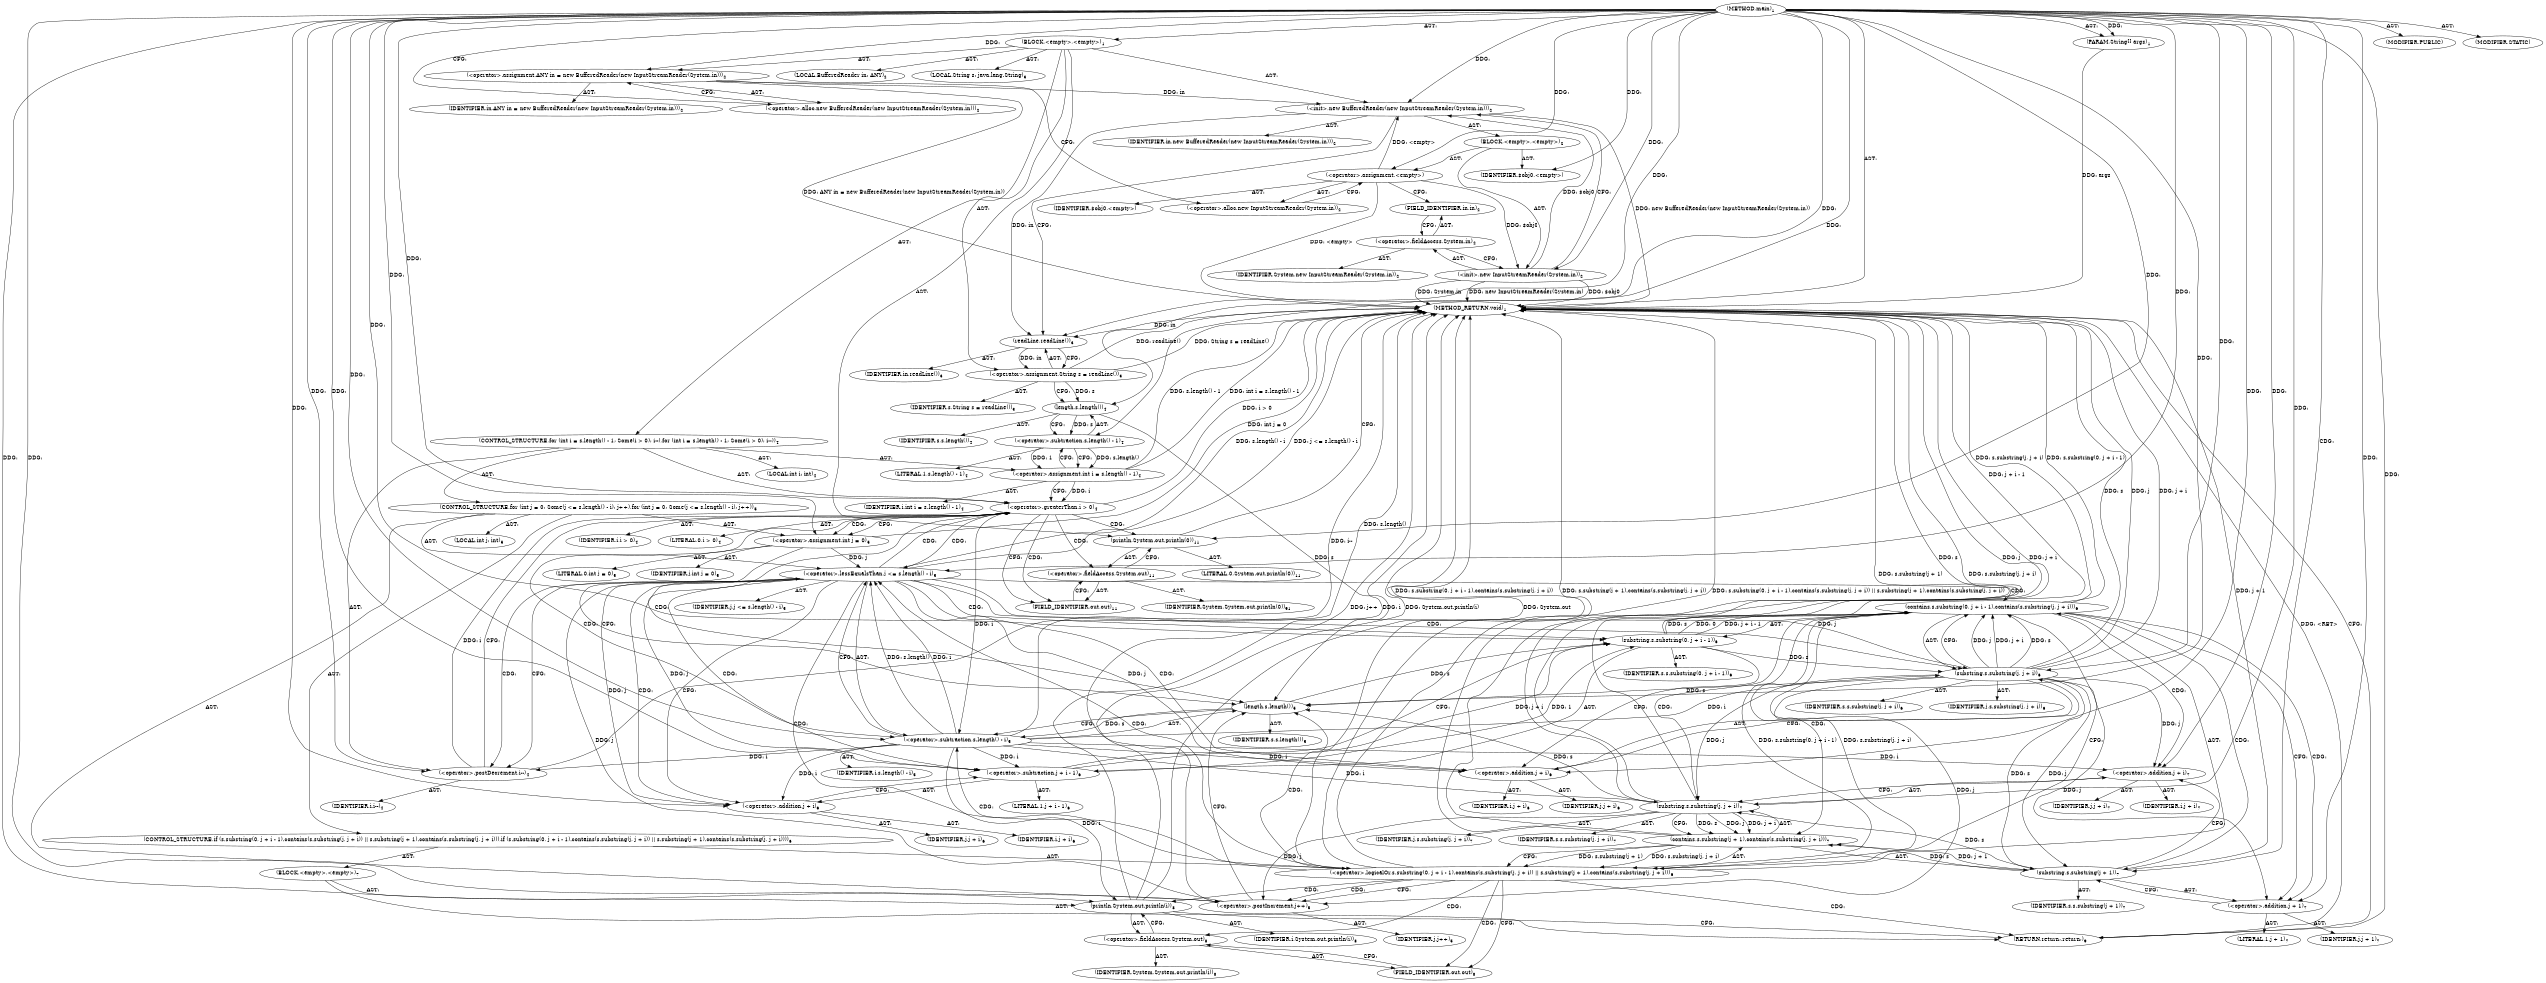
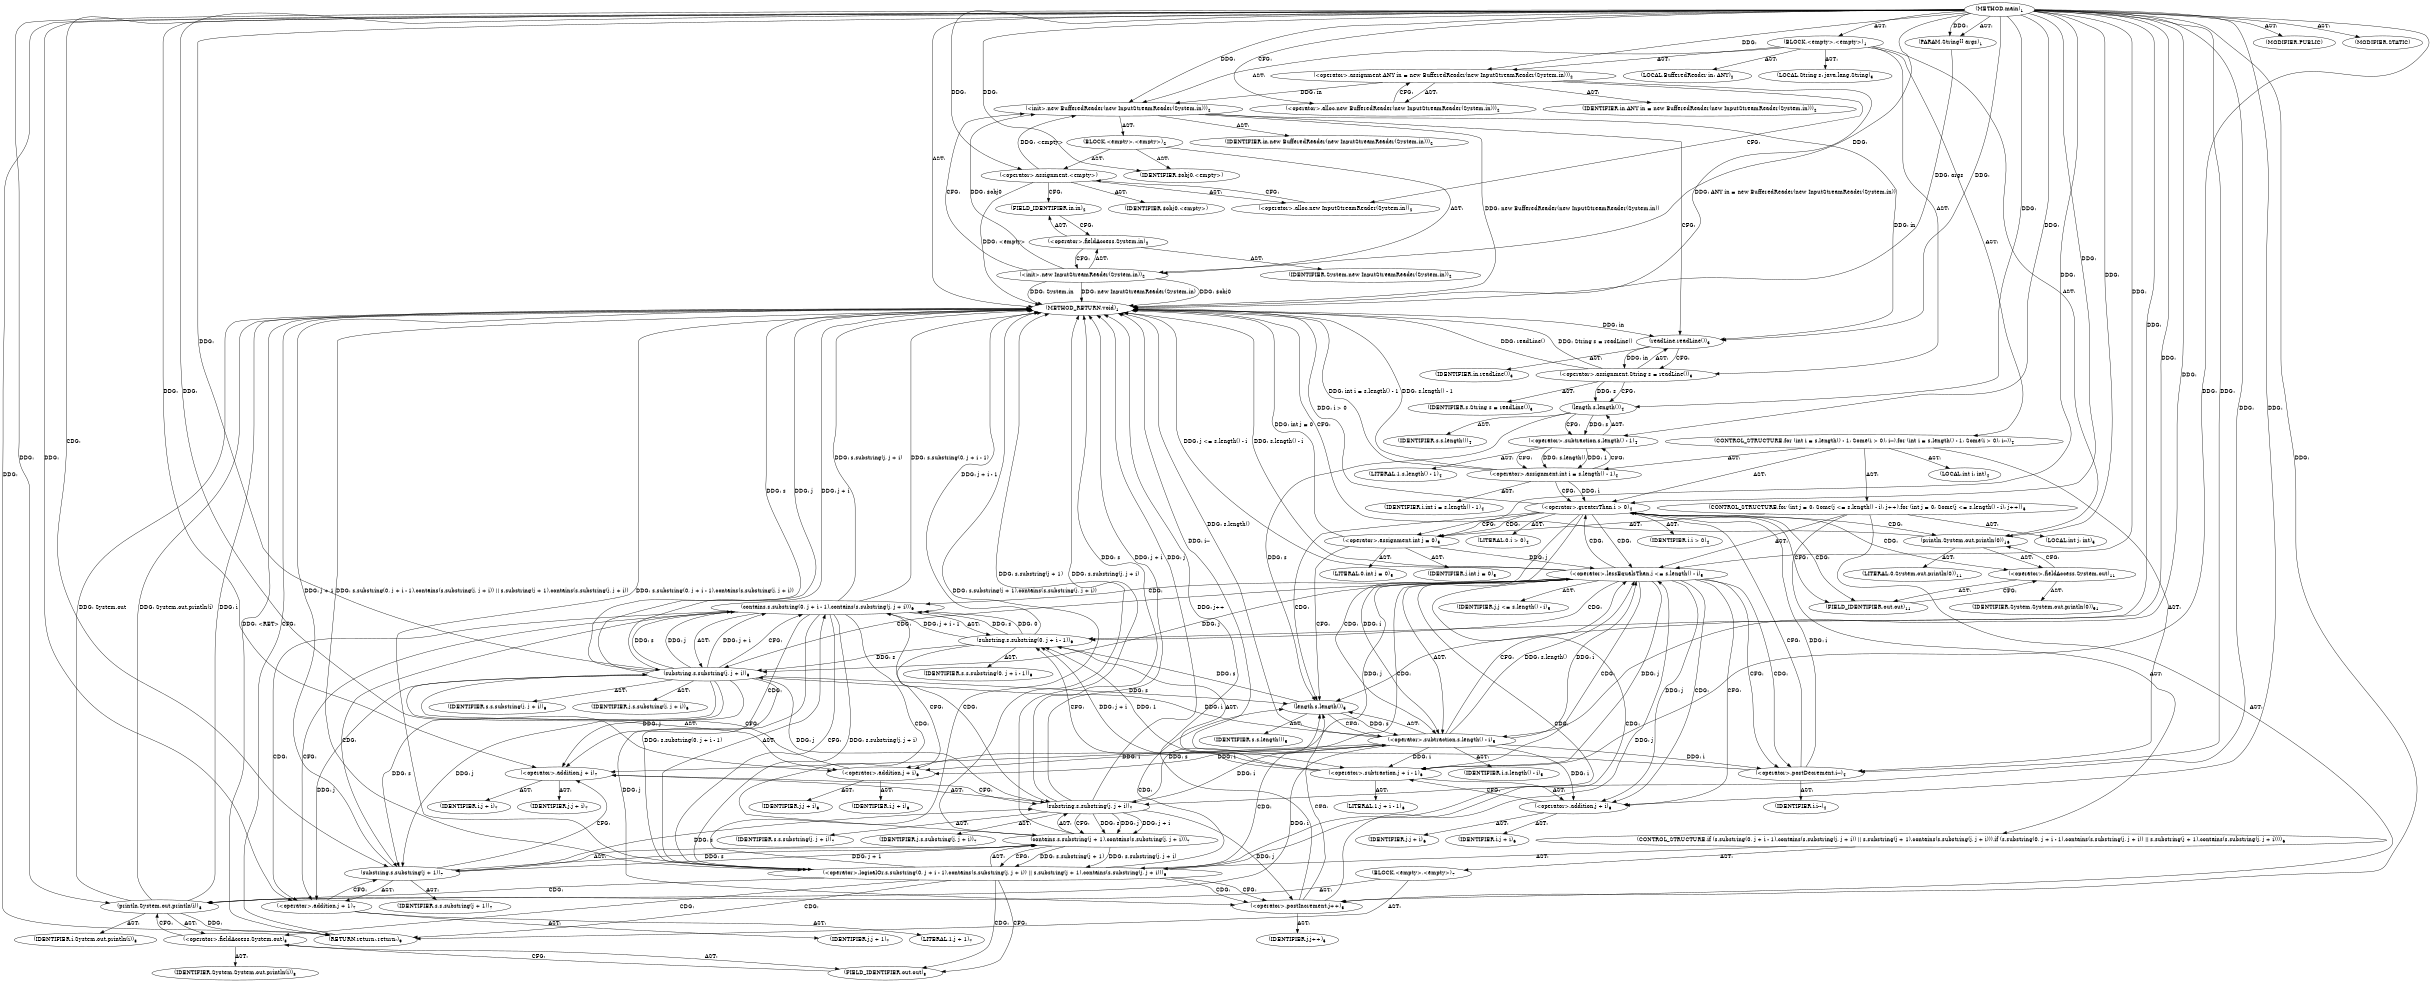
(1492, 198) -> none
(1197, 541) -> (2007, 541)
(1709, 923) -> (216, 923)
